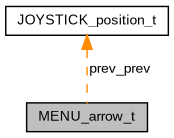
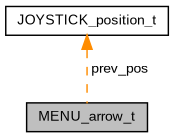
(118, 69) -> (118, 69)
